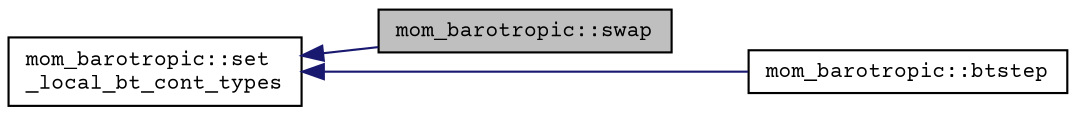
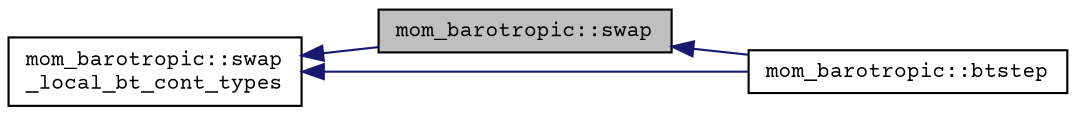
none -> (721, 52)
(155, 72) -> (155, 72)
